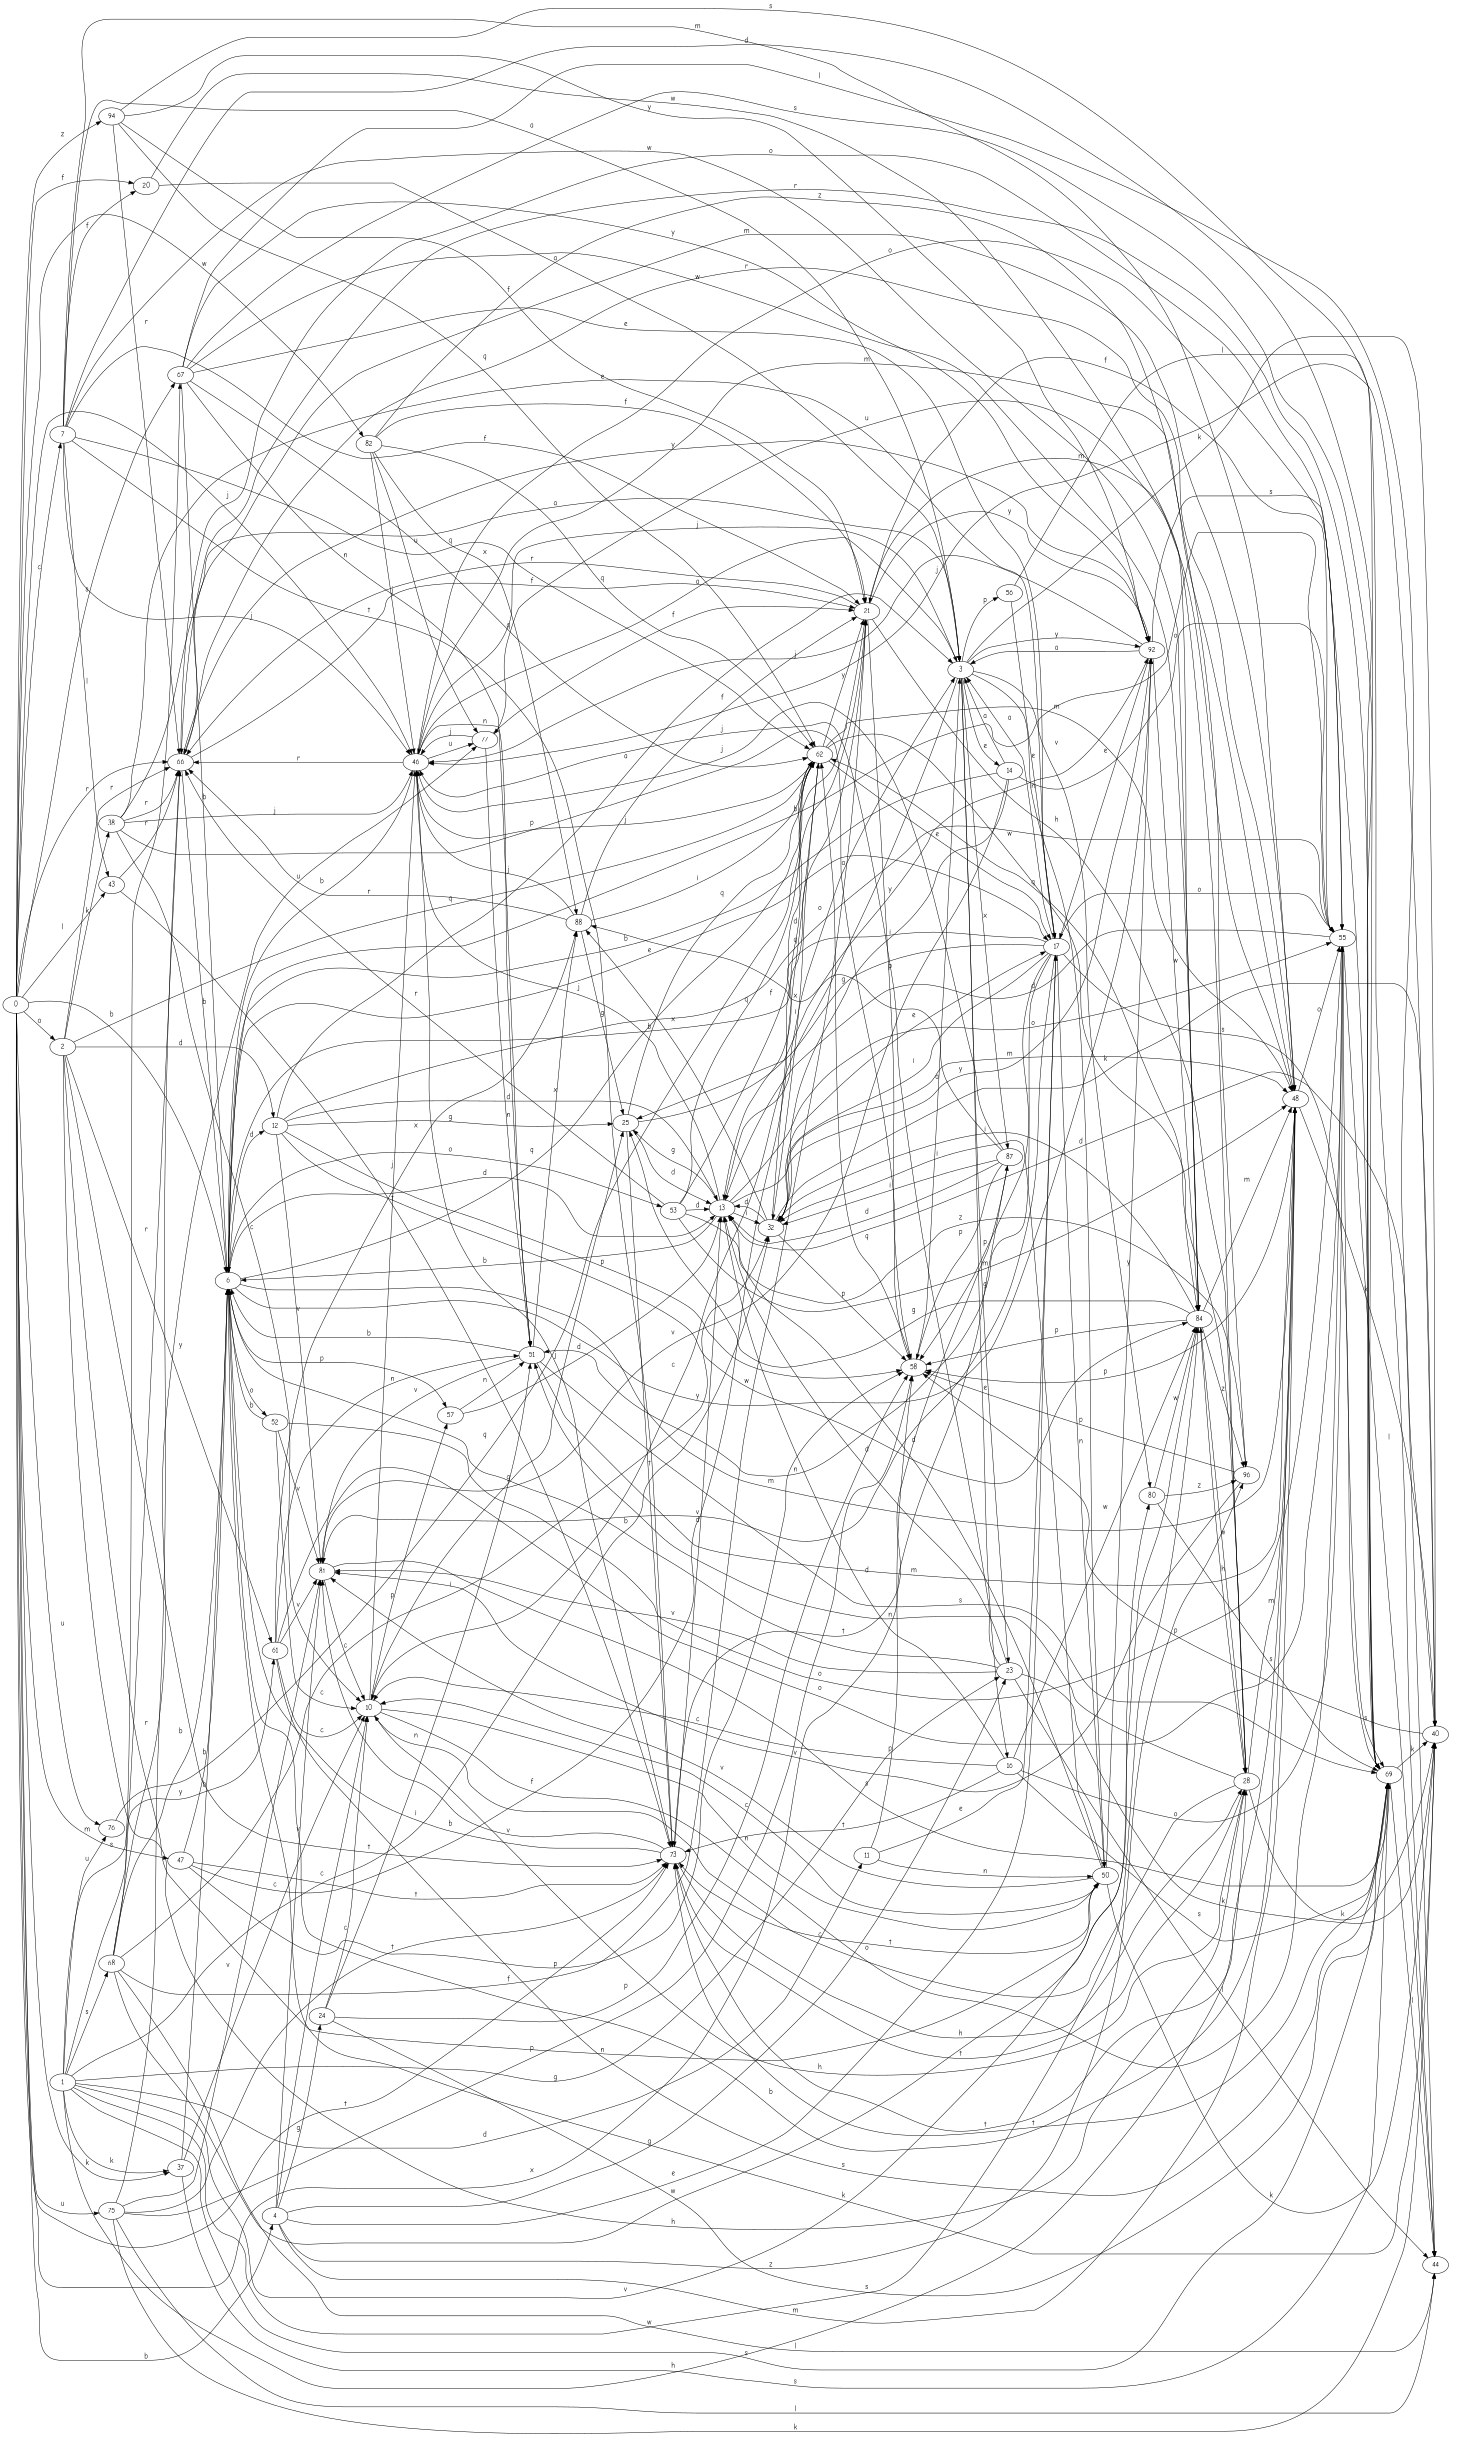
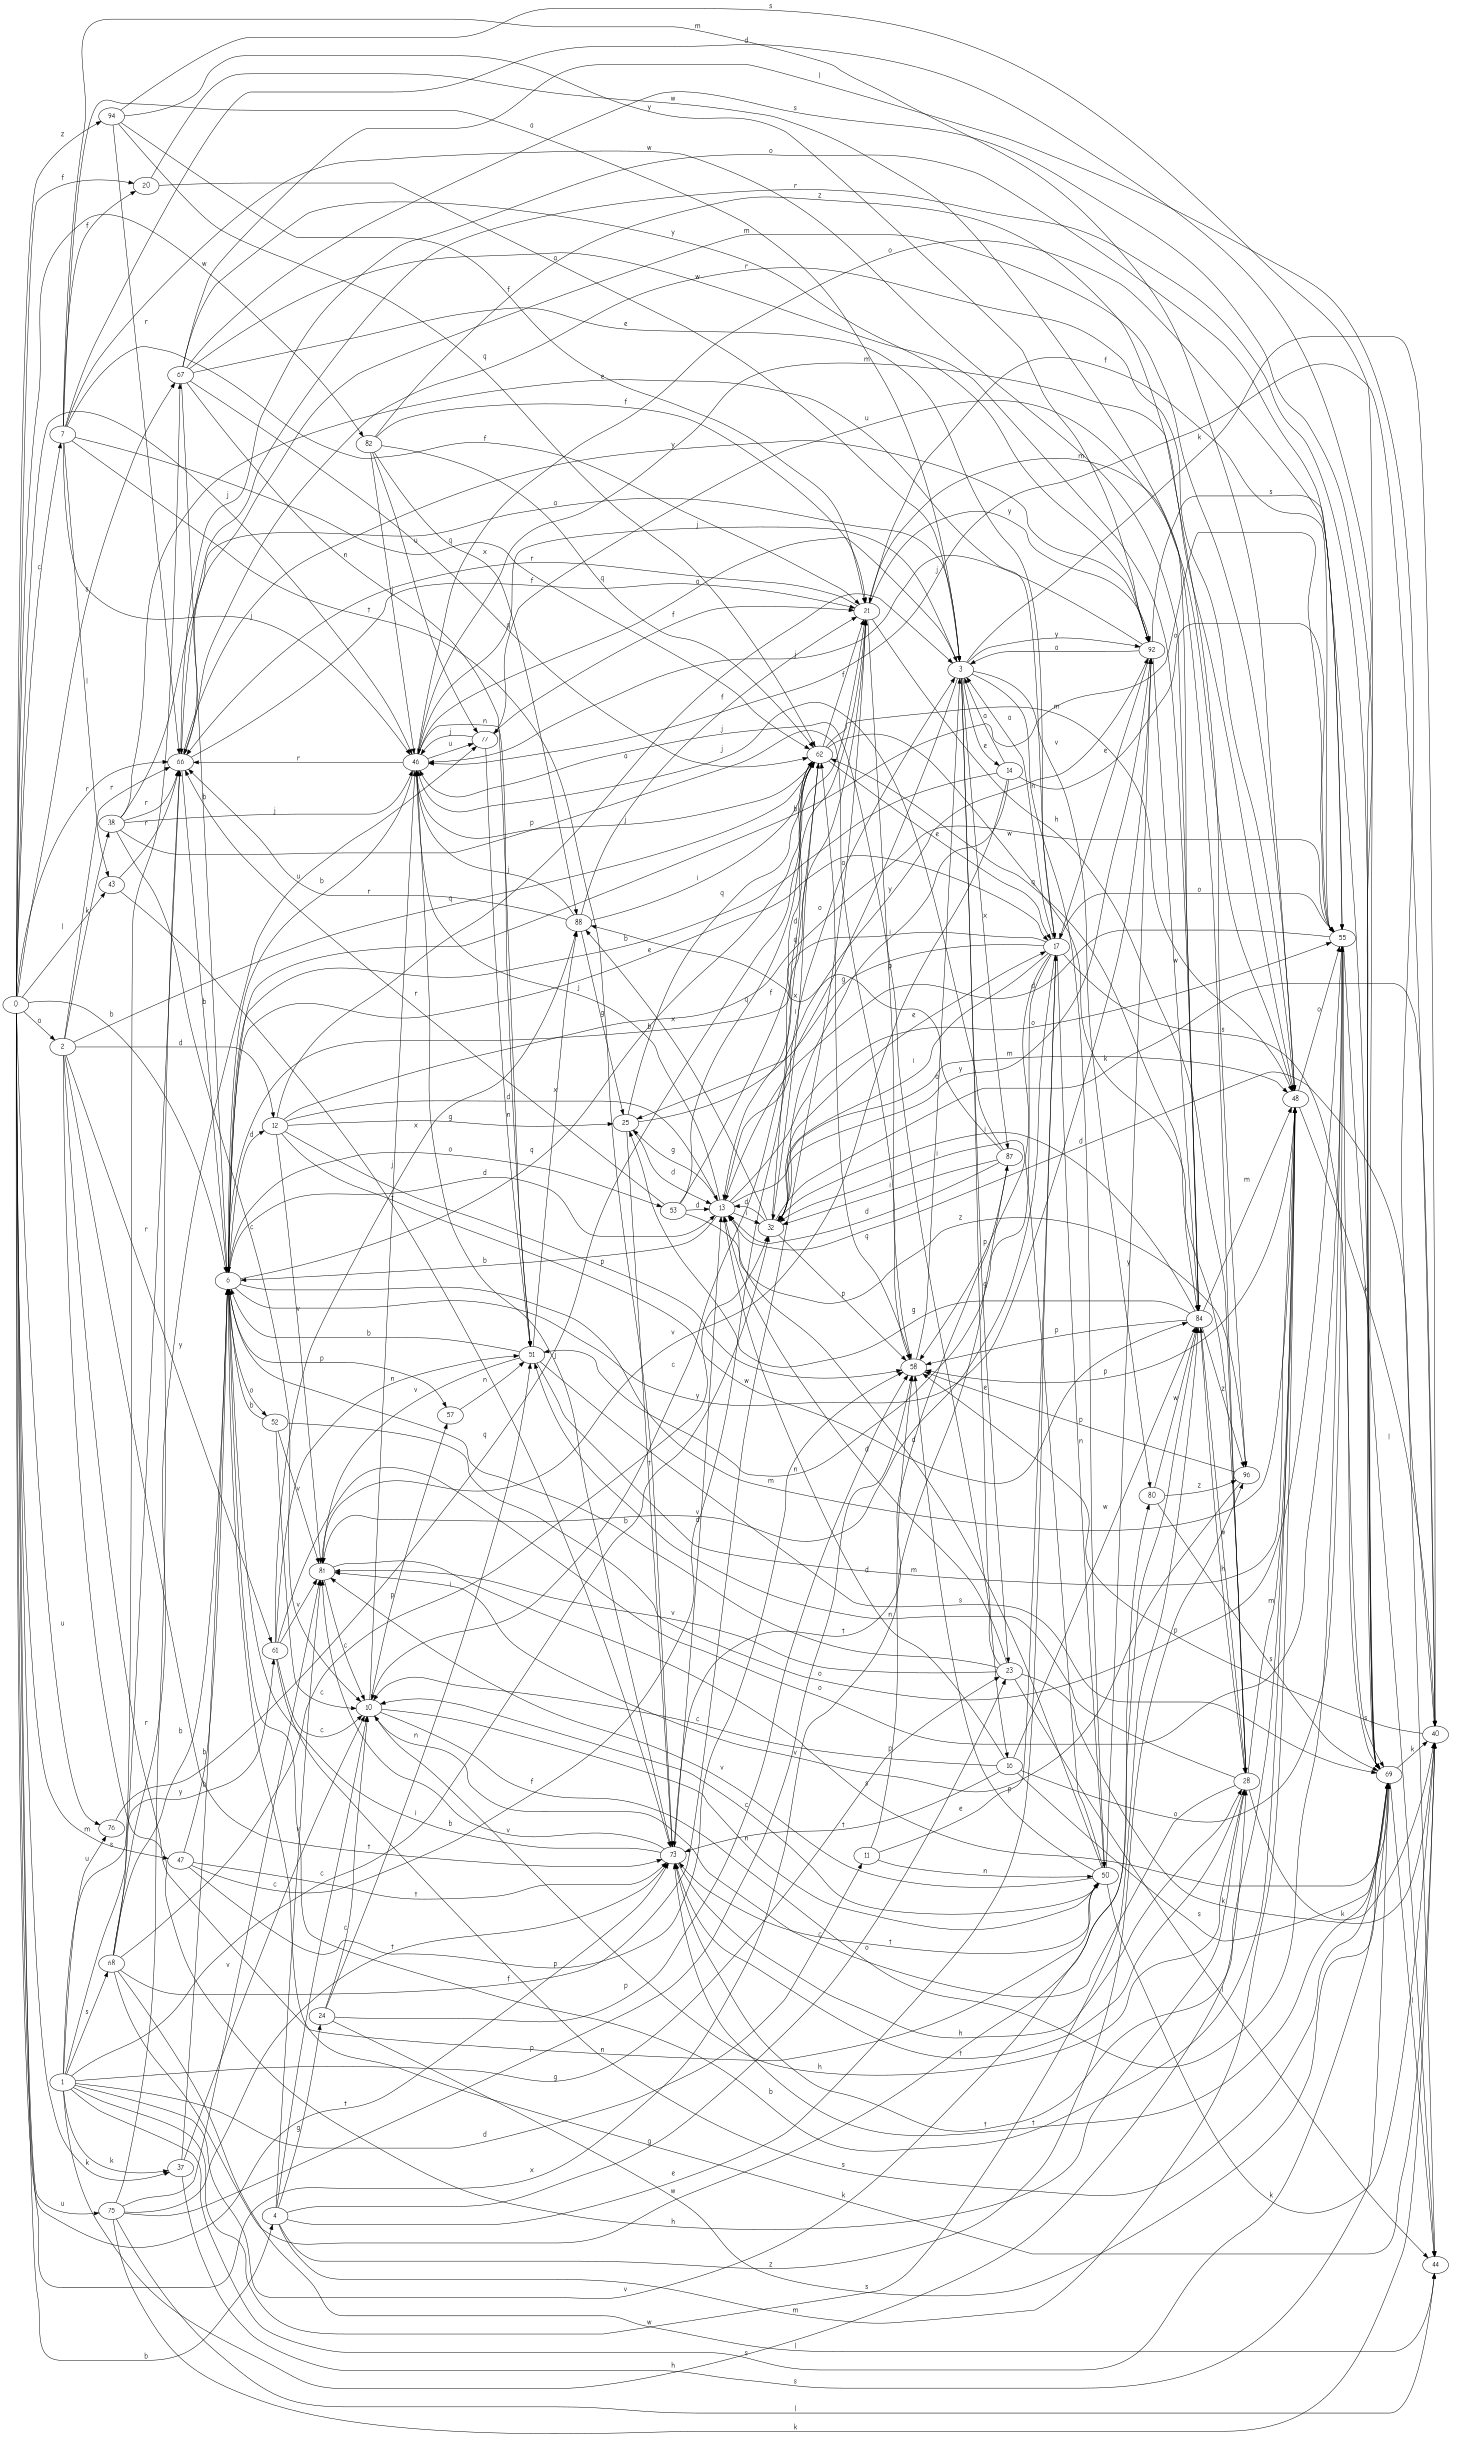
(1010, 593) -> none
(843, 675) -> (843, 675)
(959, 1259) -> (952, 1653)
(965, 1275) -> none
(610, 1339) -> none
(548, 1443) -> none
